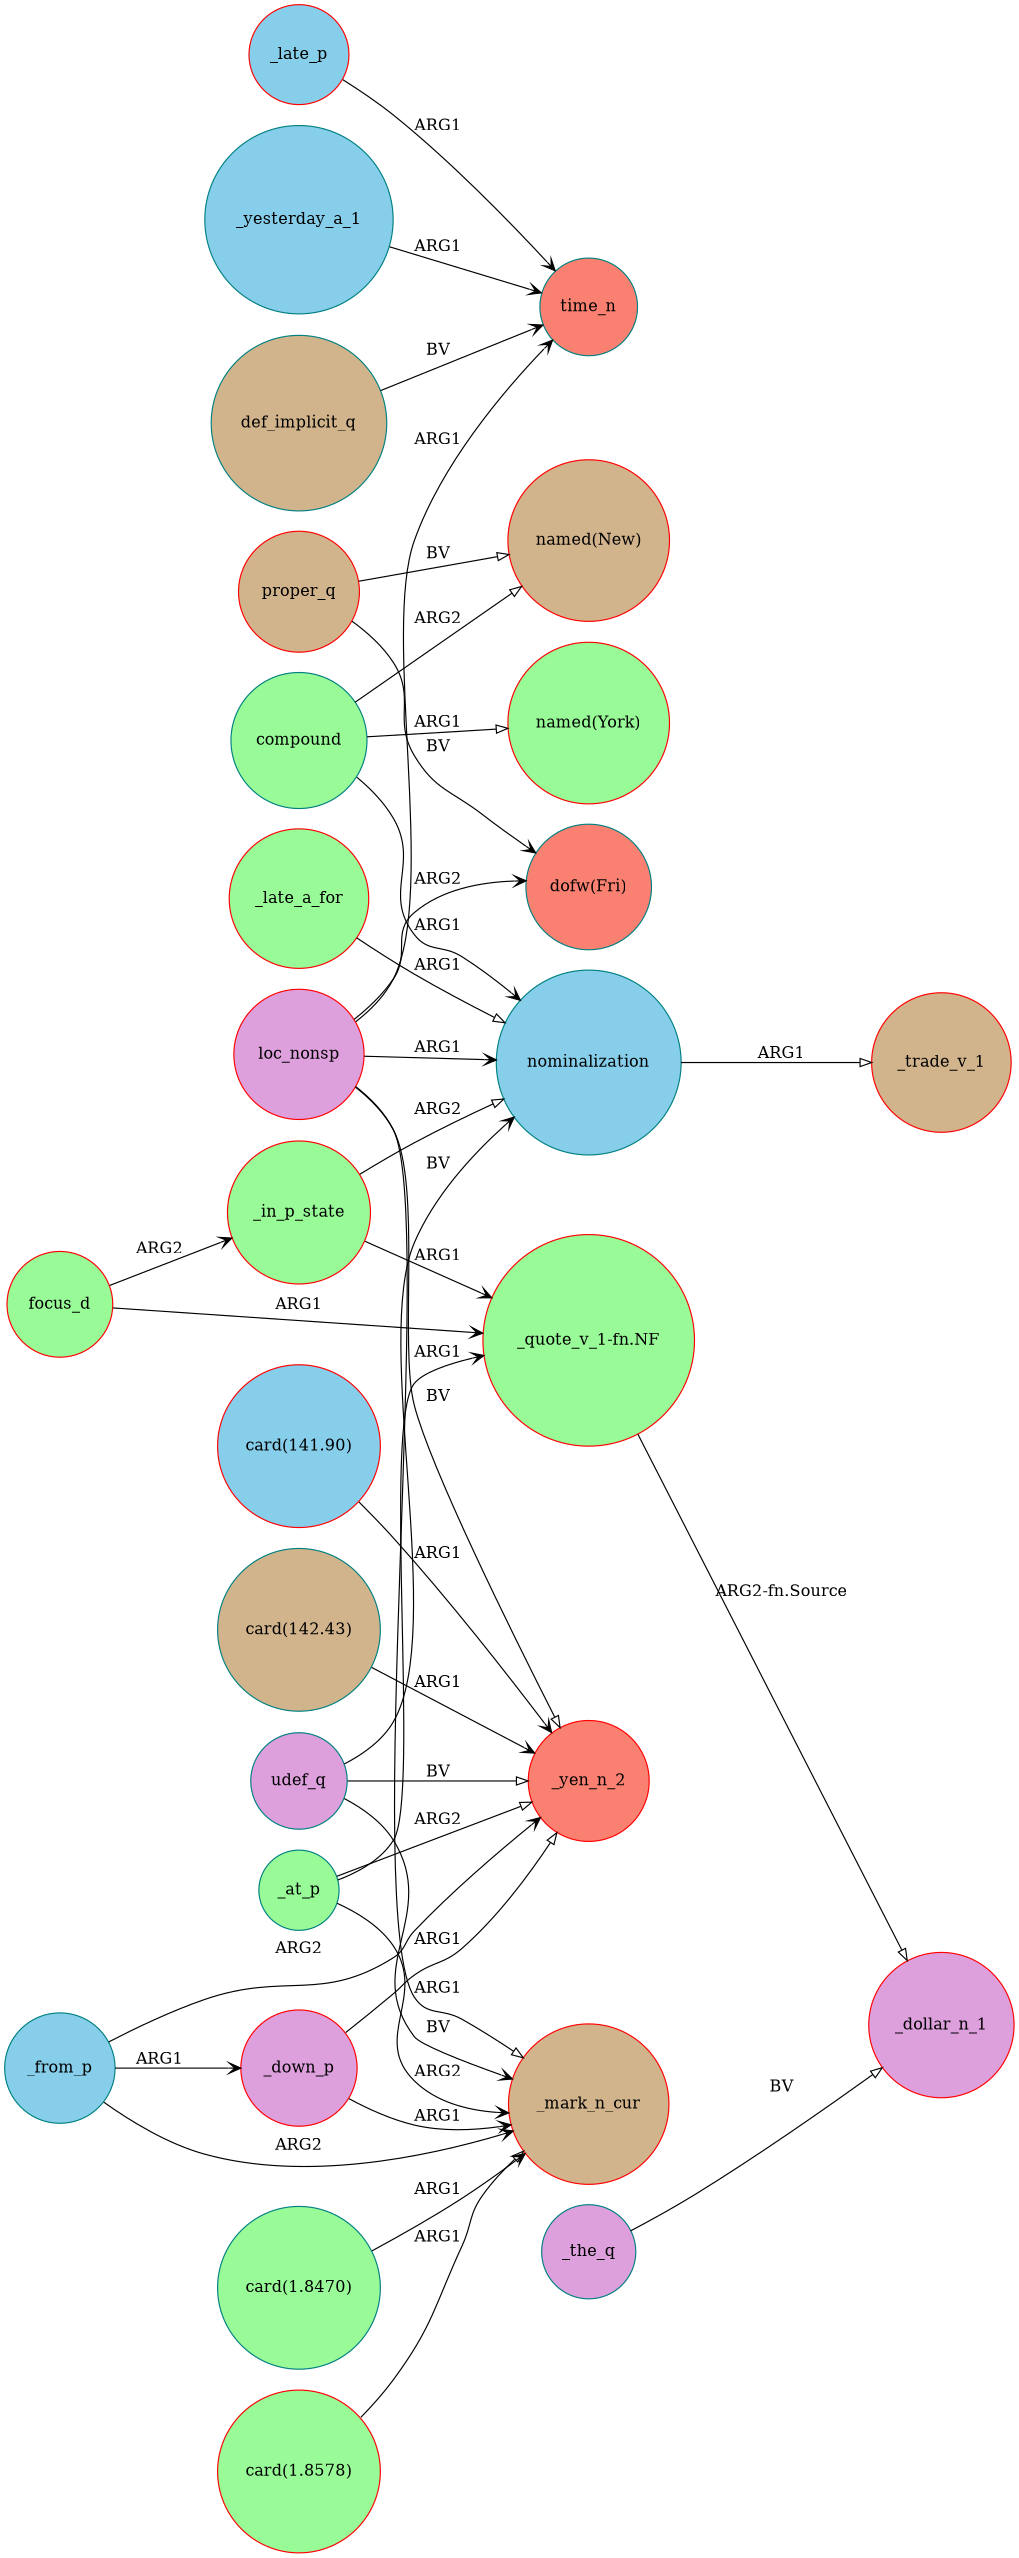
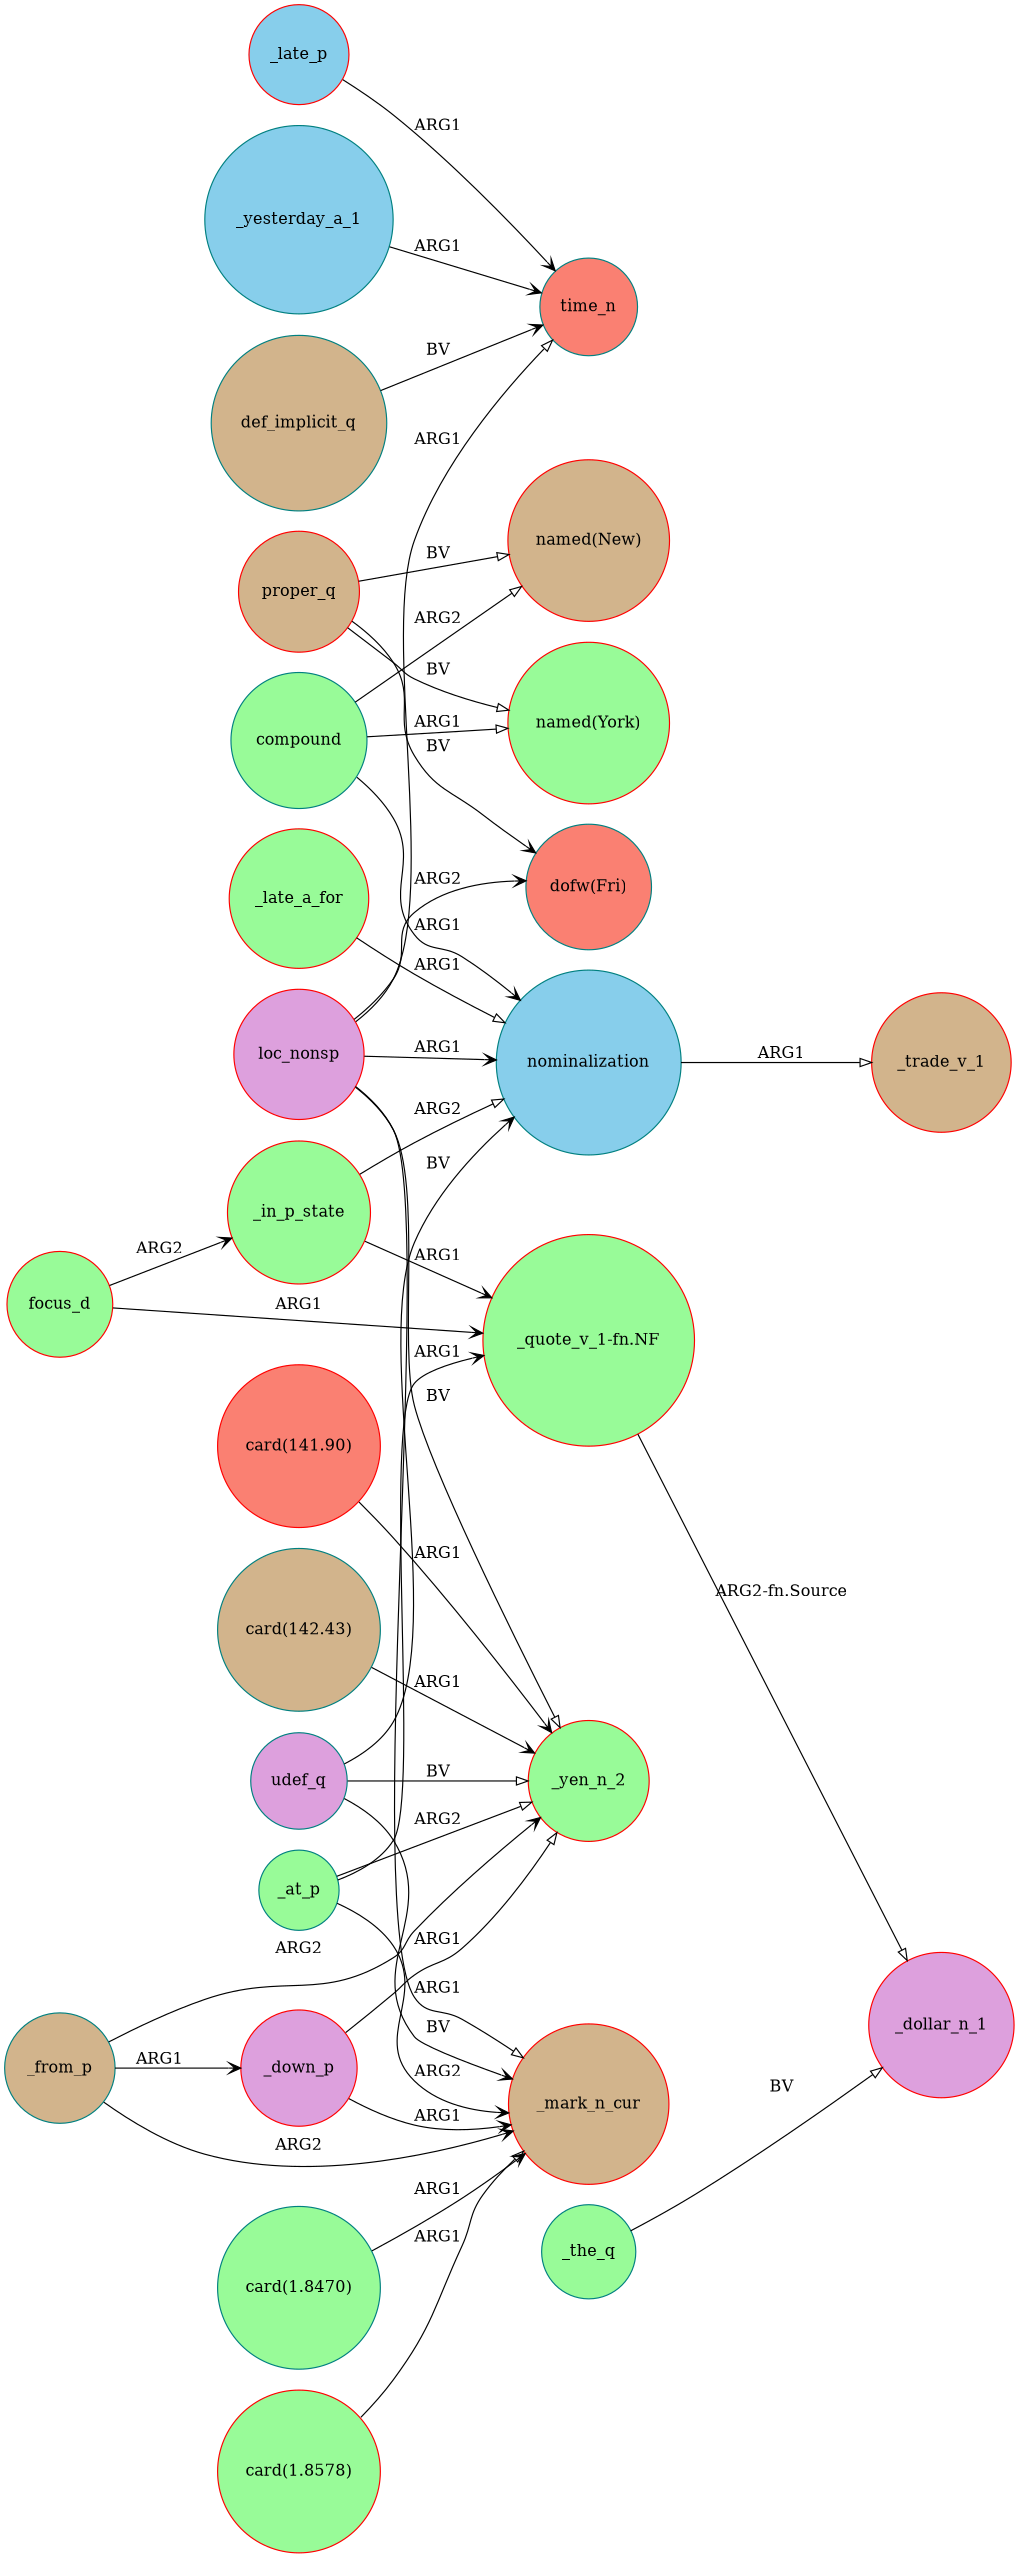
(404, 654) -> (404, 654)
none -> (416, 680)
(299, 1446) -> (299, 1446)
(589, 1781) -> (589, 1781)
(60, 2068) -> (60, 2068)
(589, 2252) -> (589, 2252)
